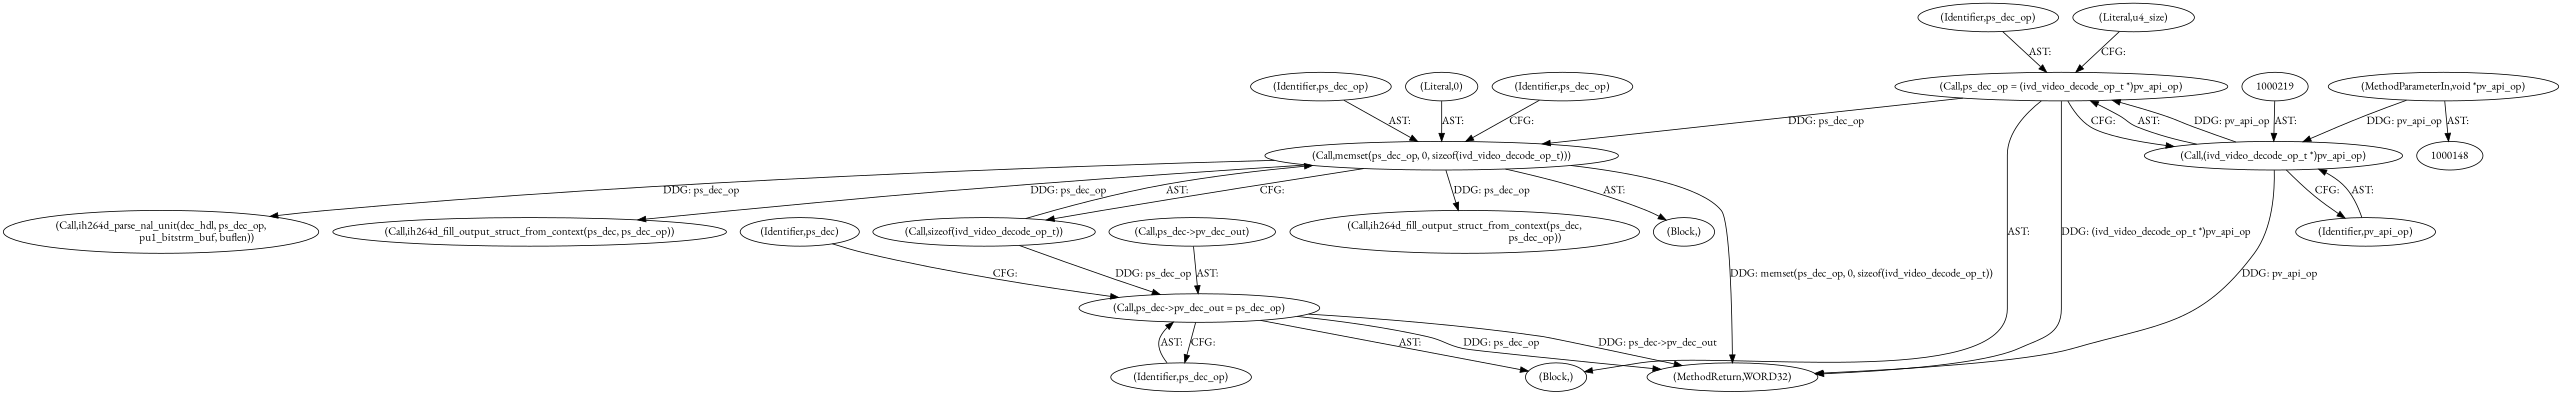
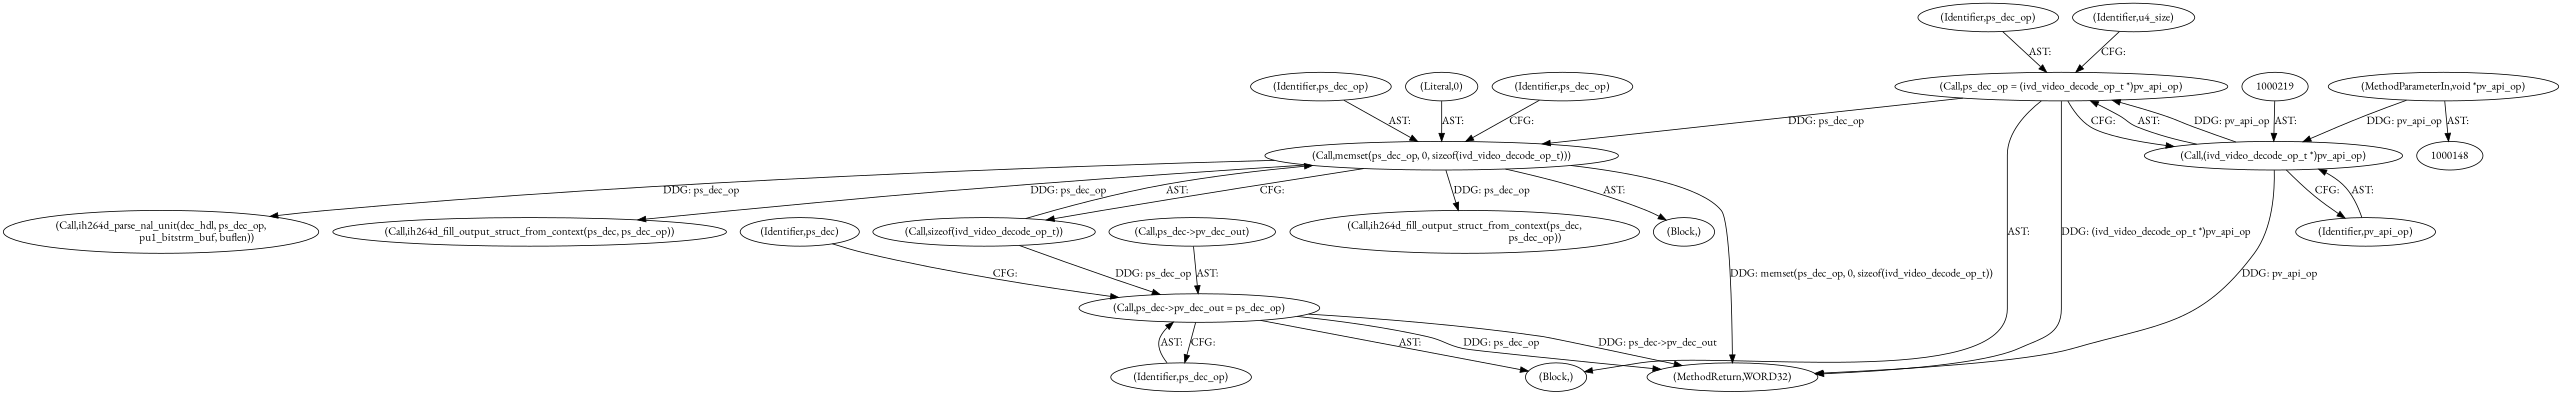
(2134, 17) -> (2134, 17)
